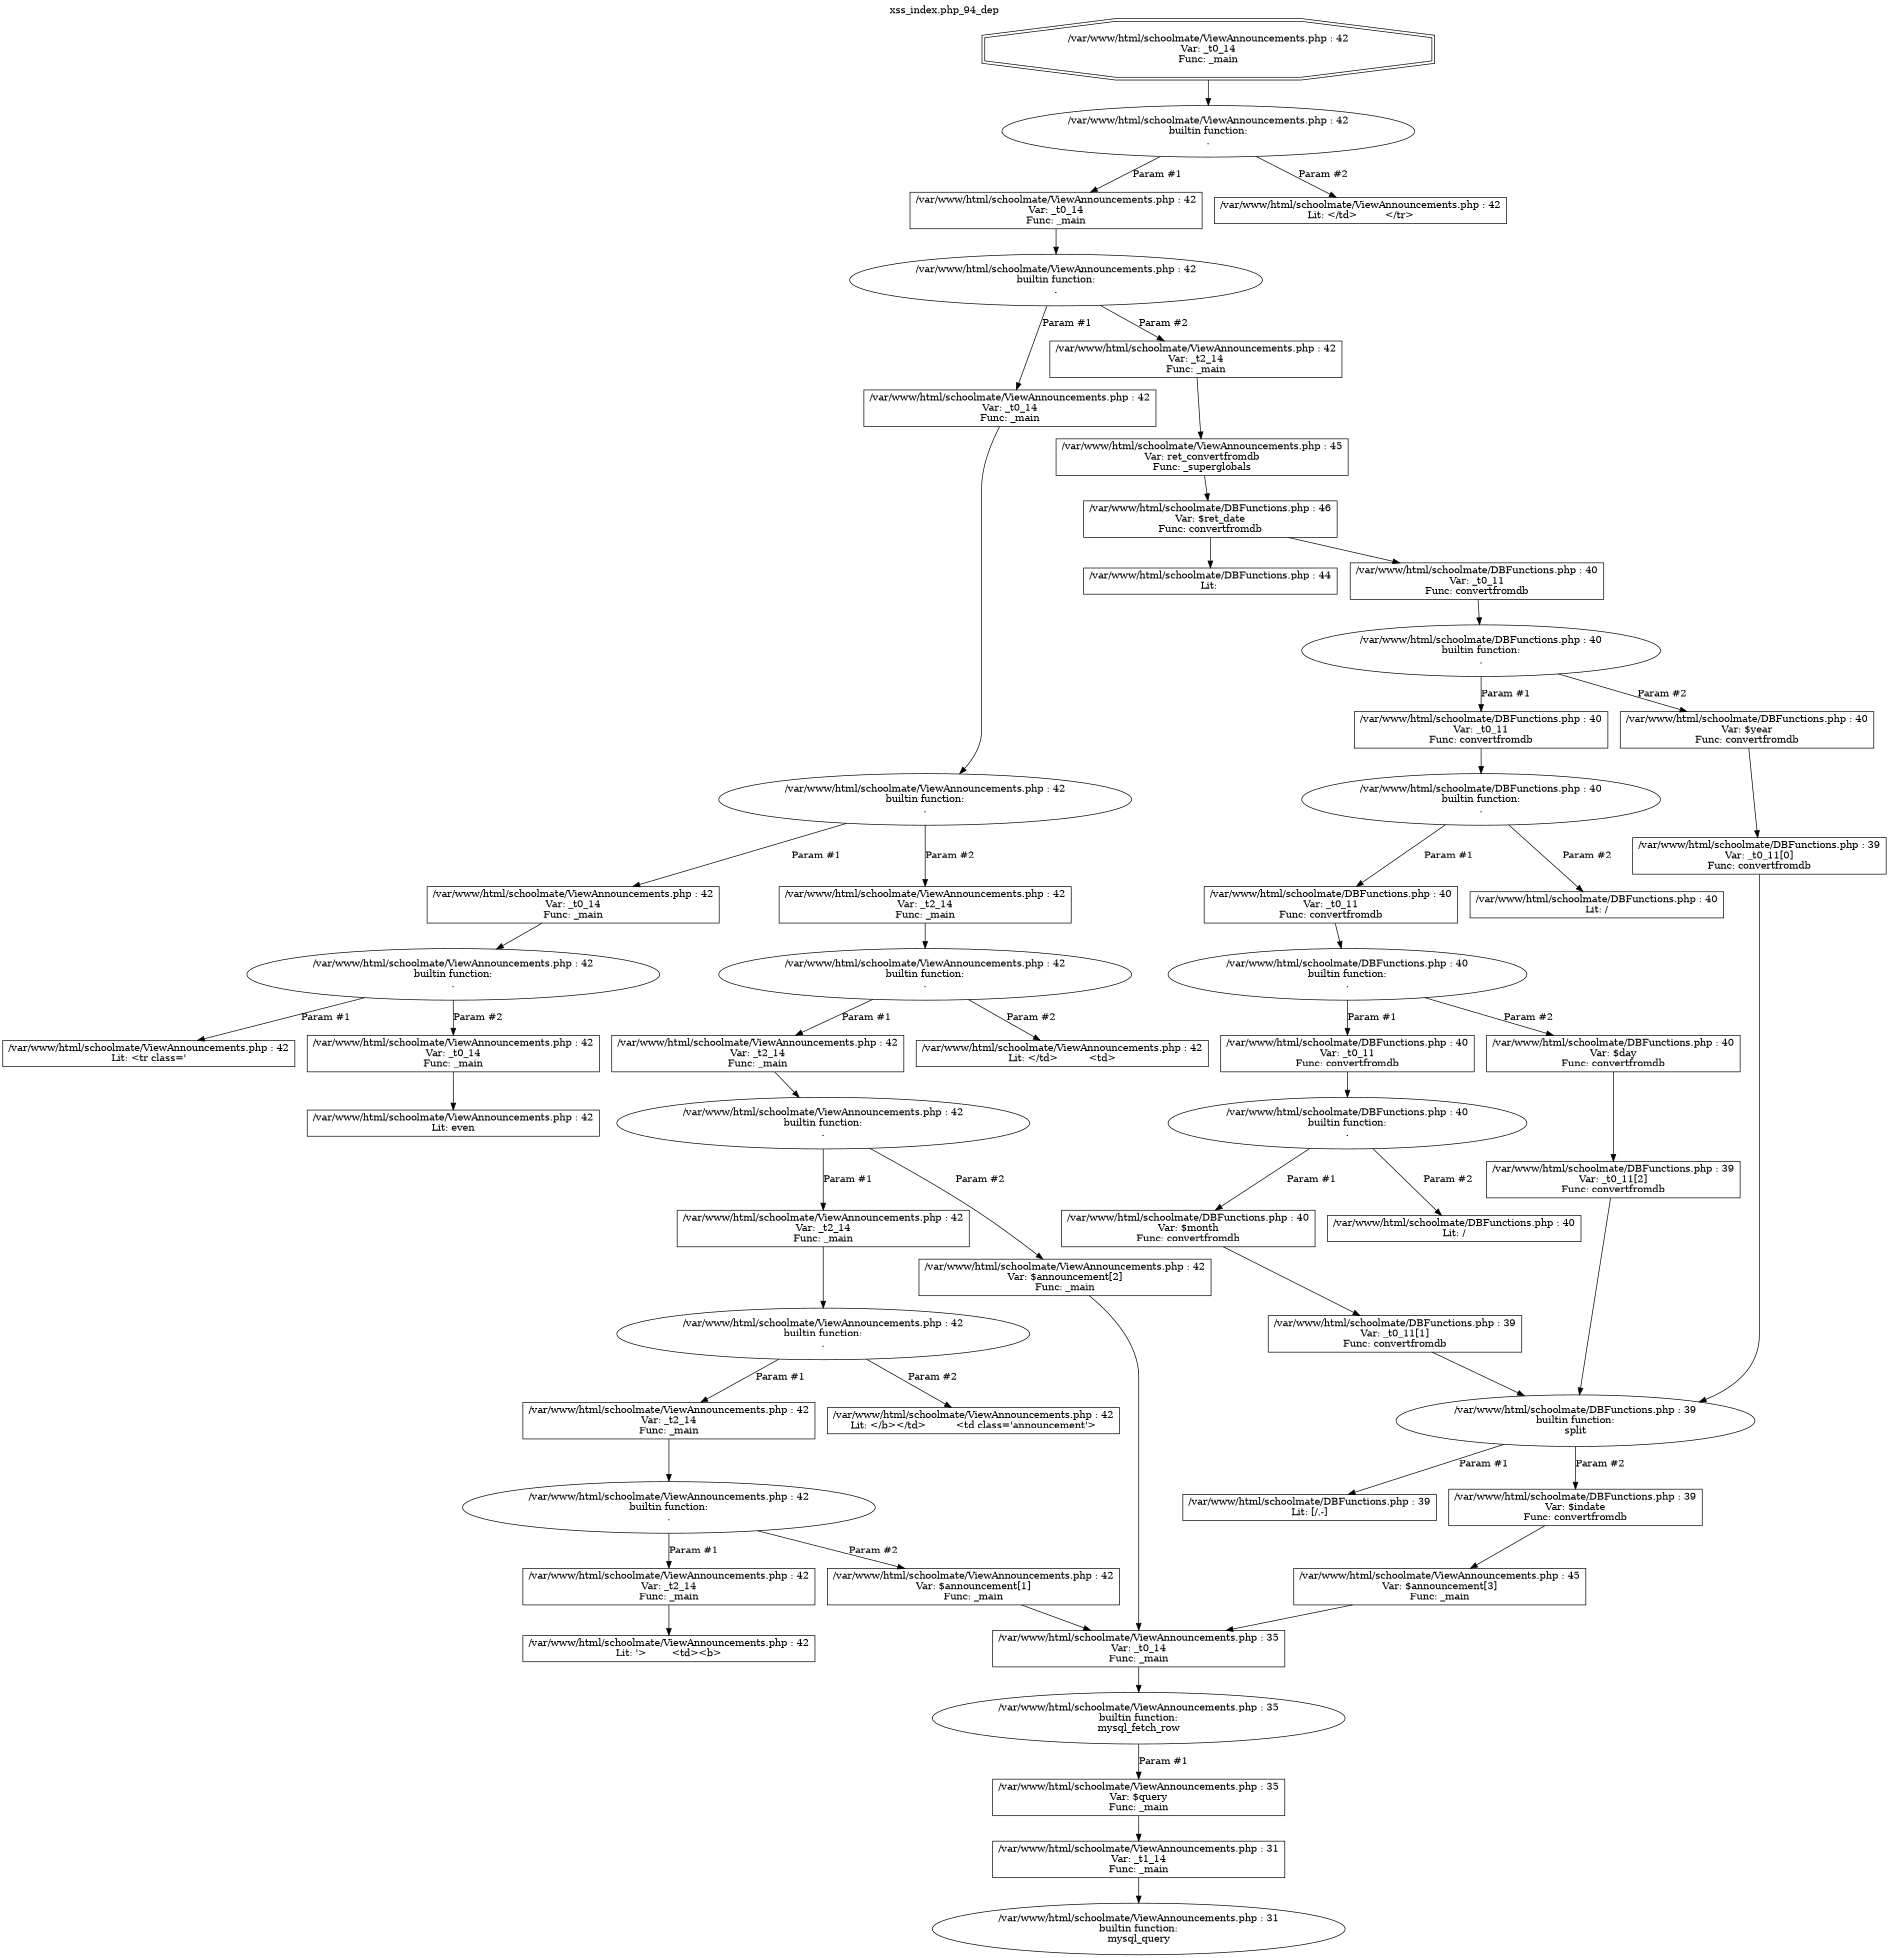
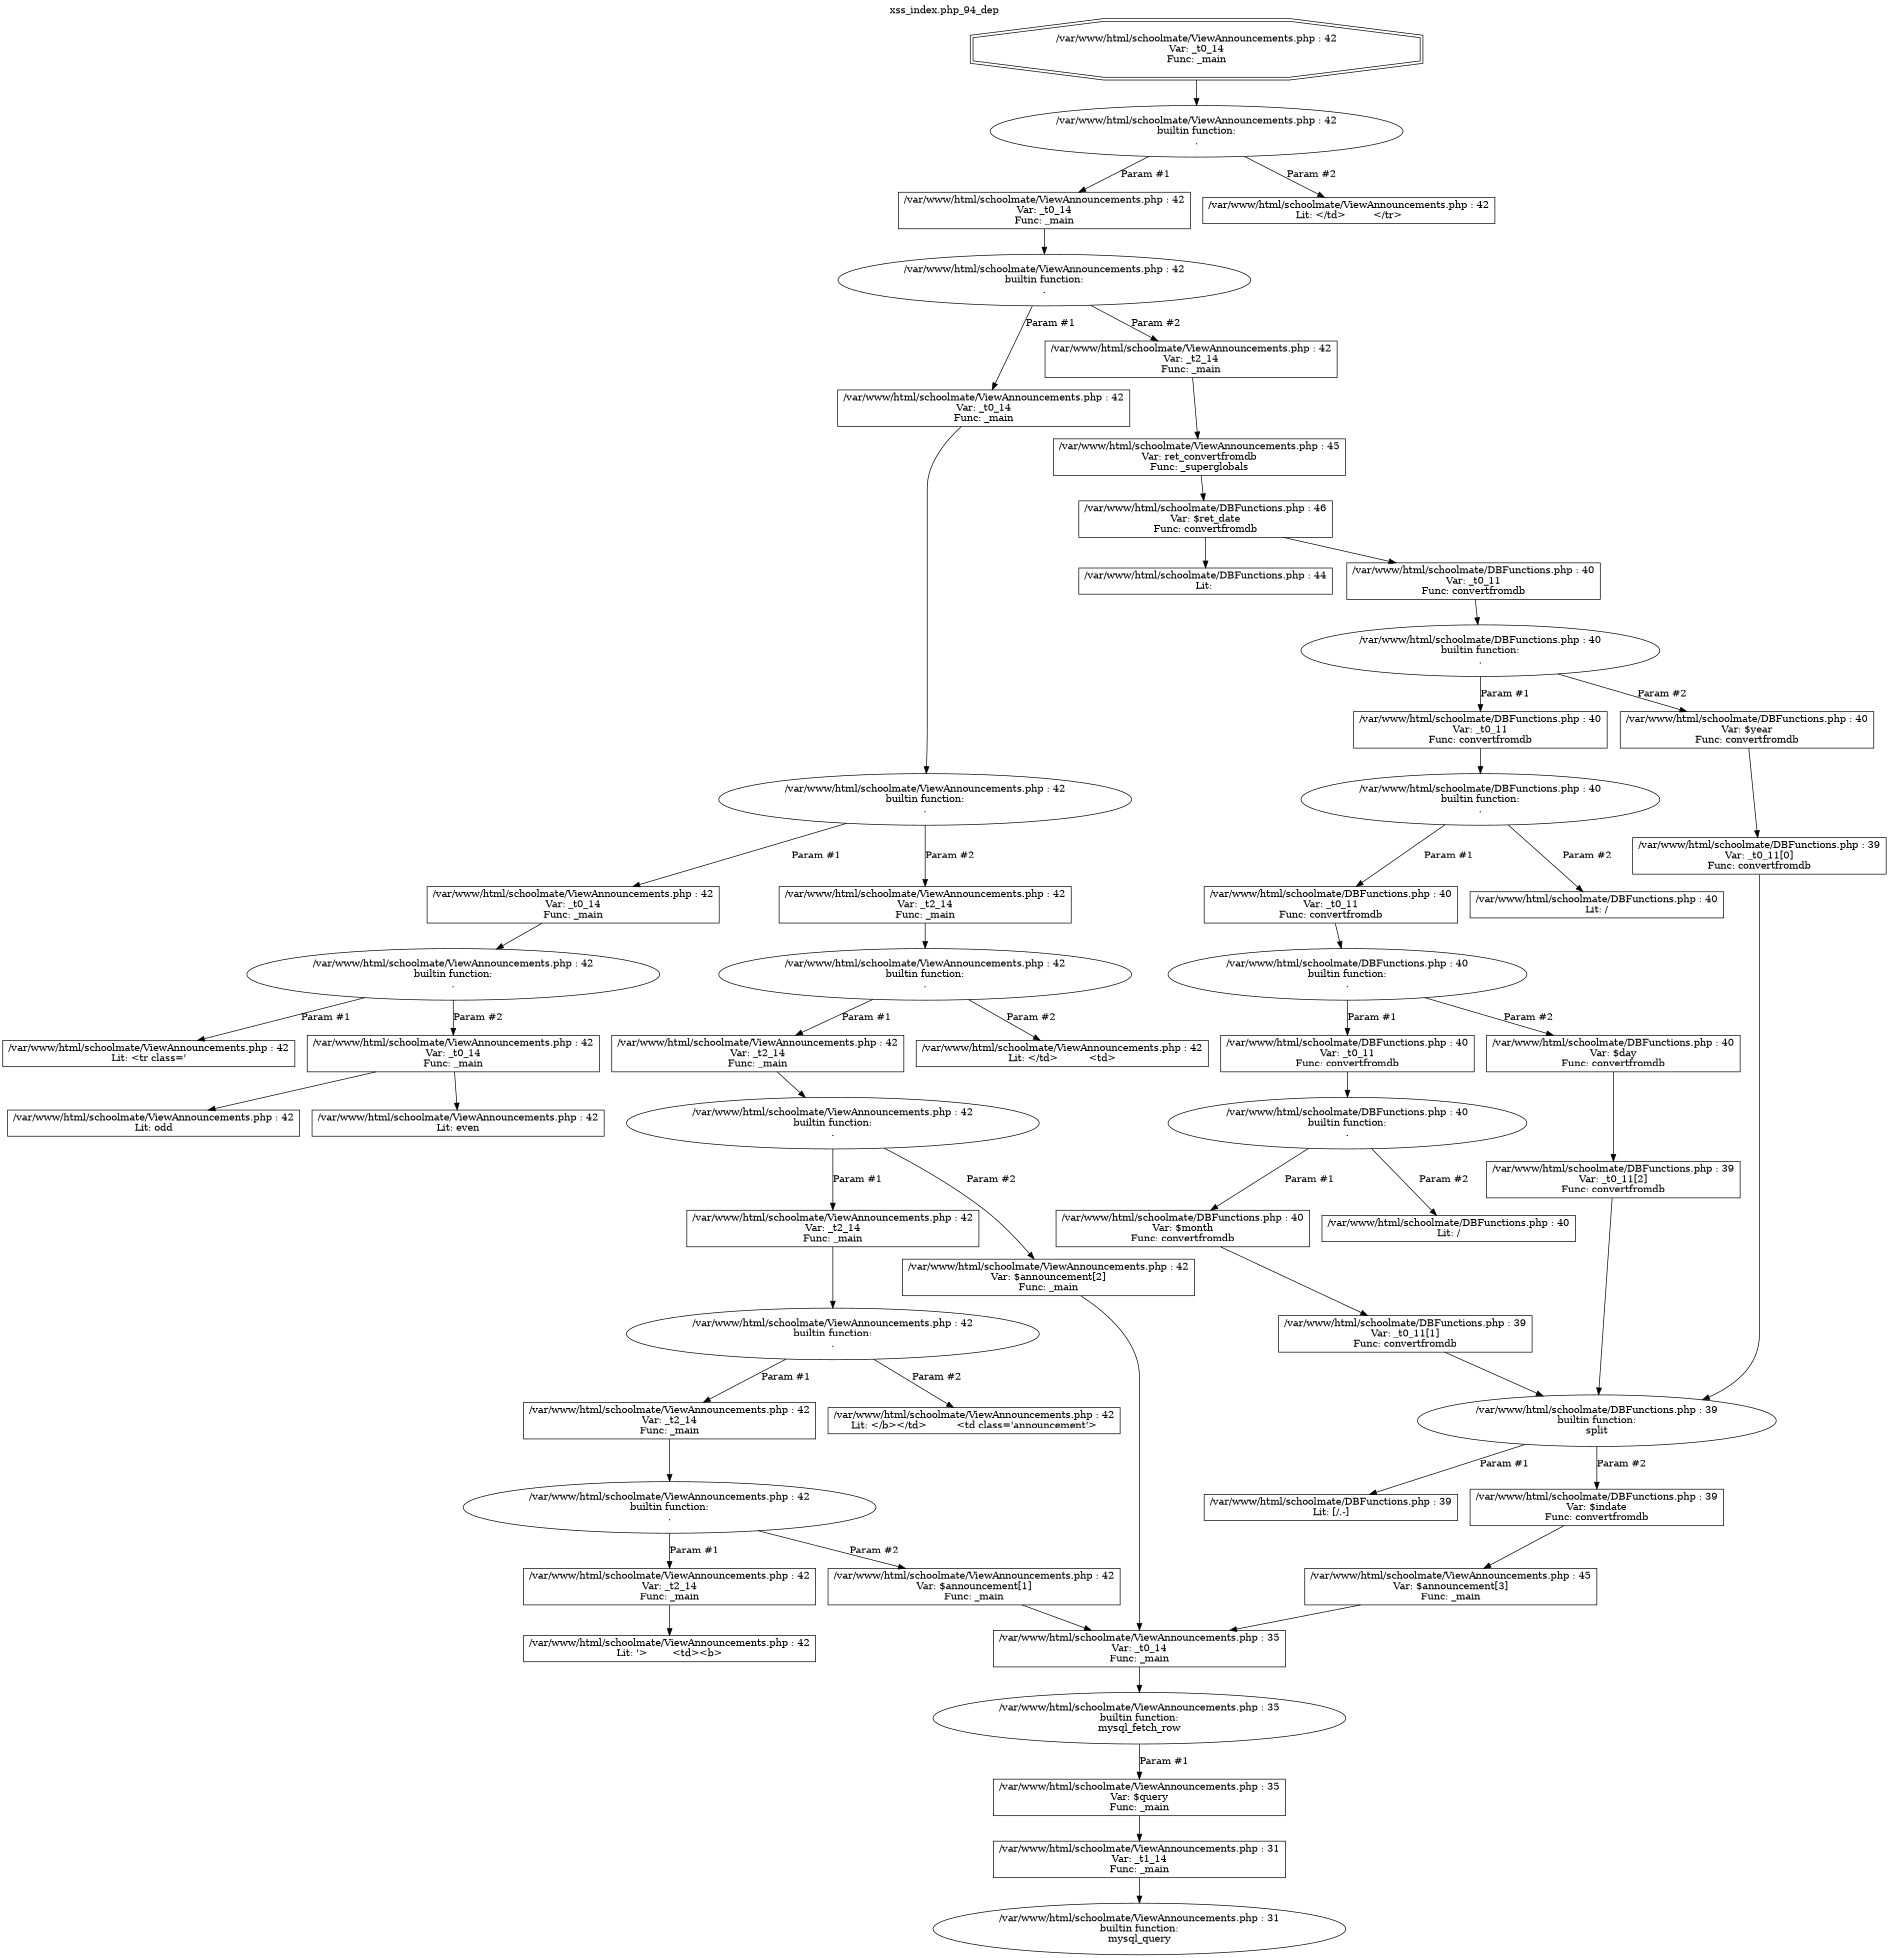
none -> (154, 1123)
